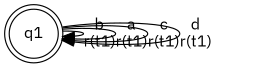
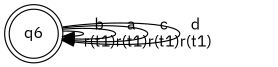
(34, 34) -> (34, 34)
